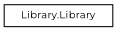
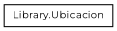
(58, 16) -> (58, 16)
